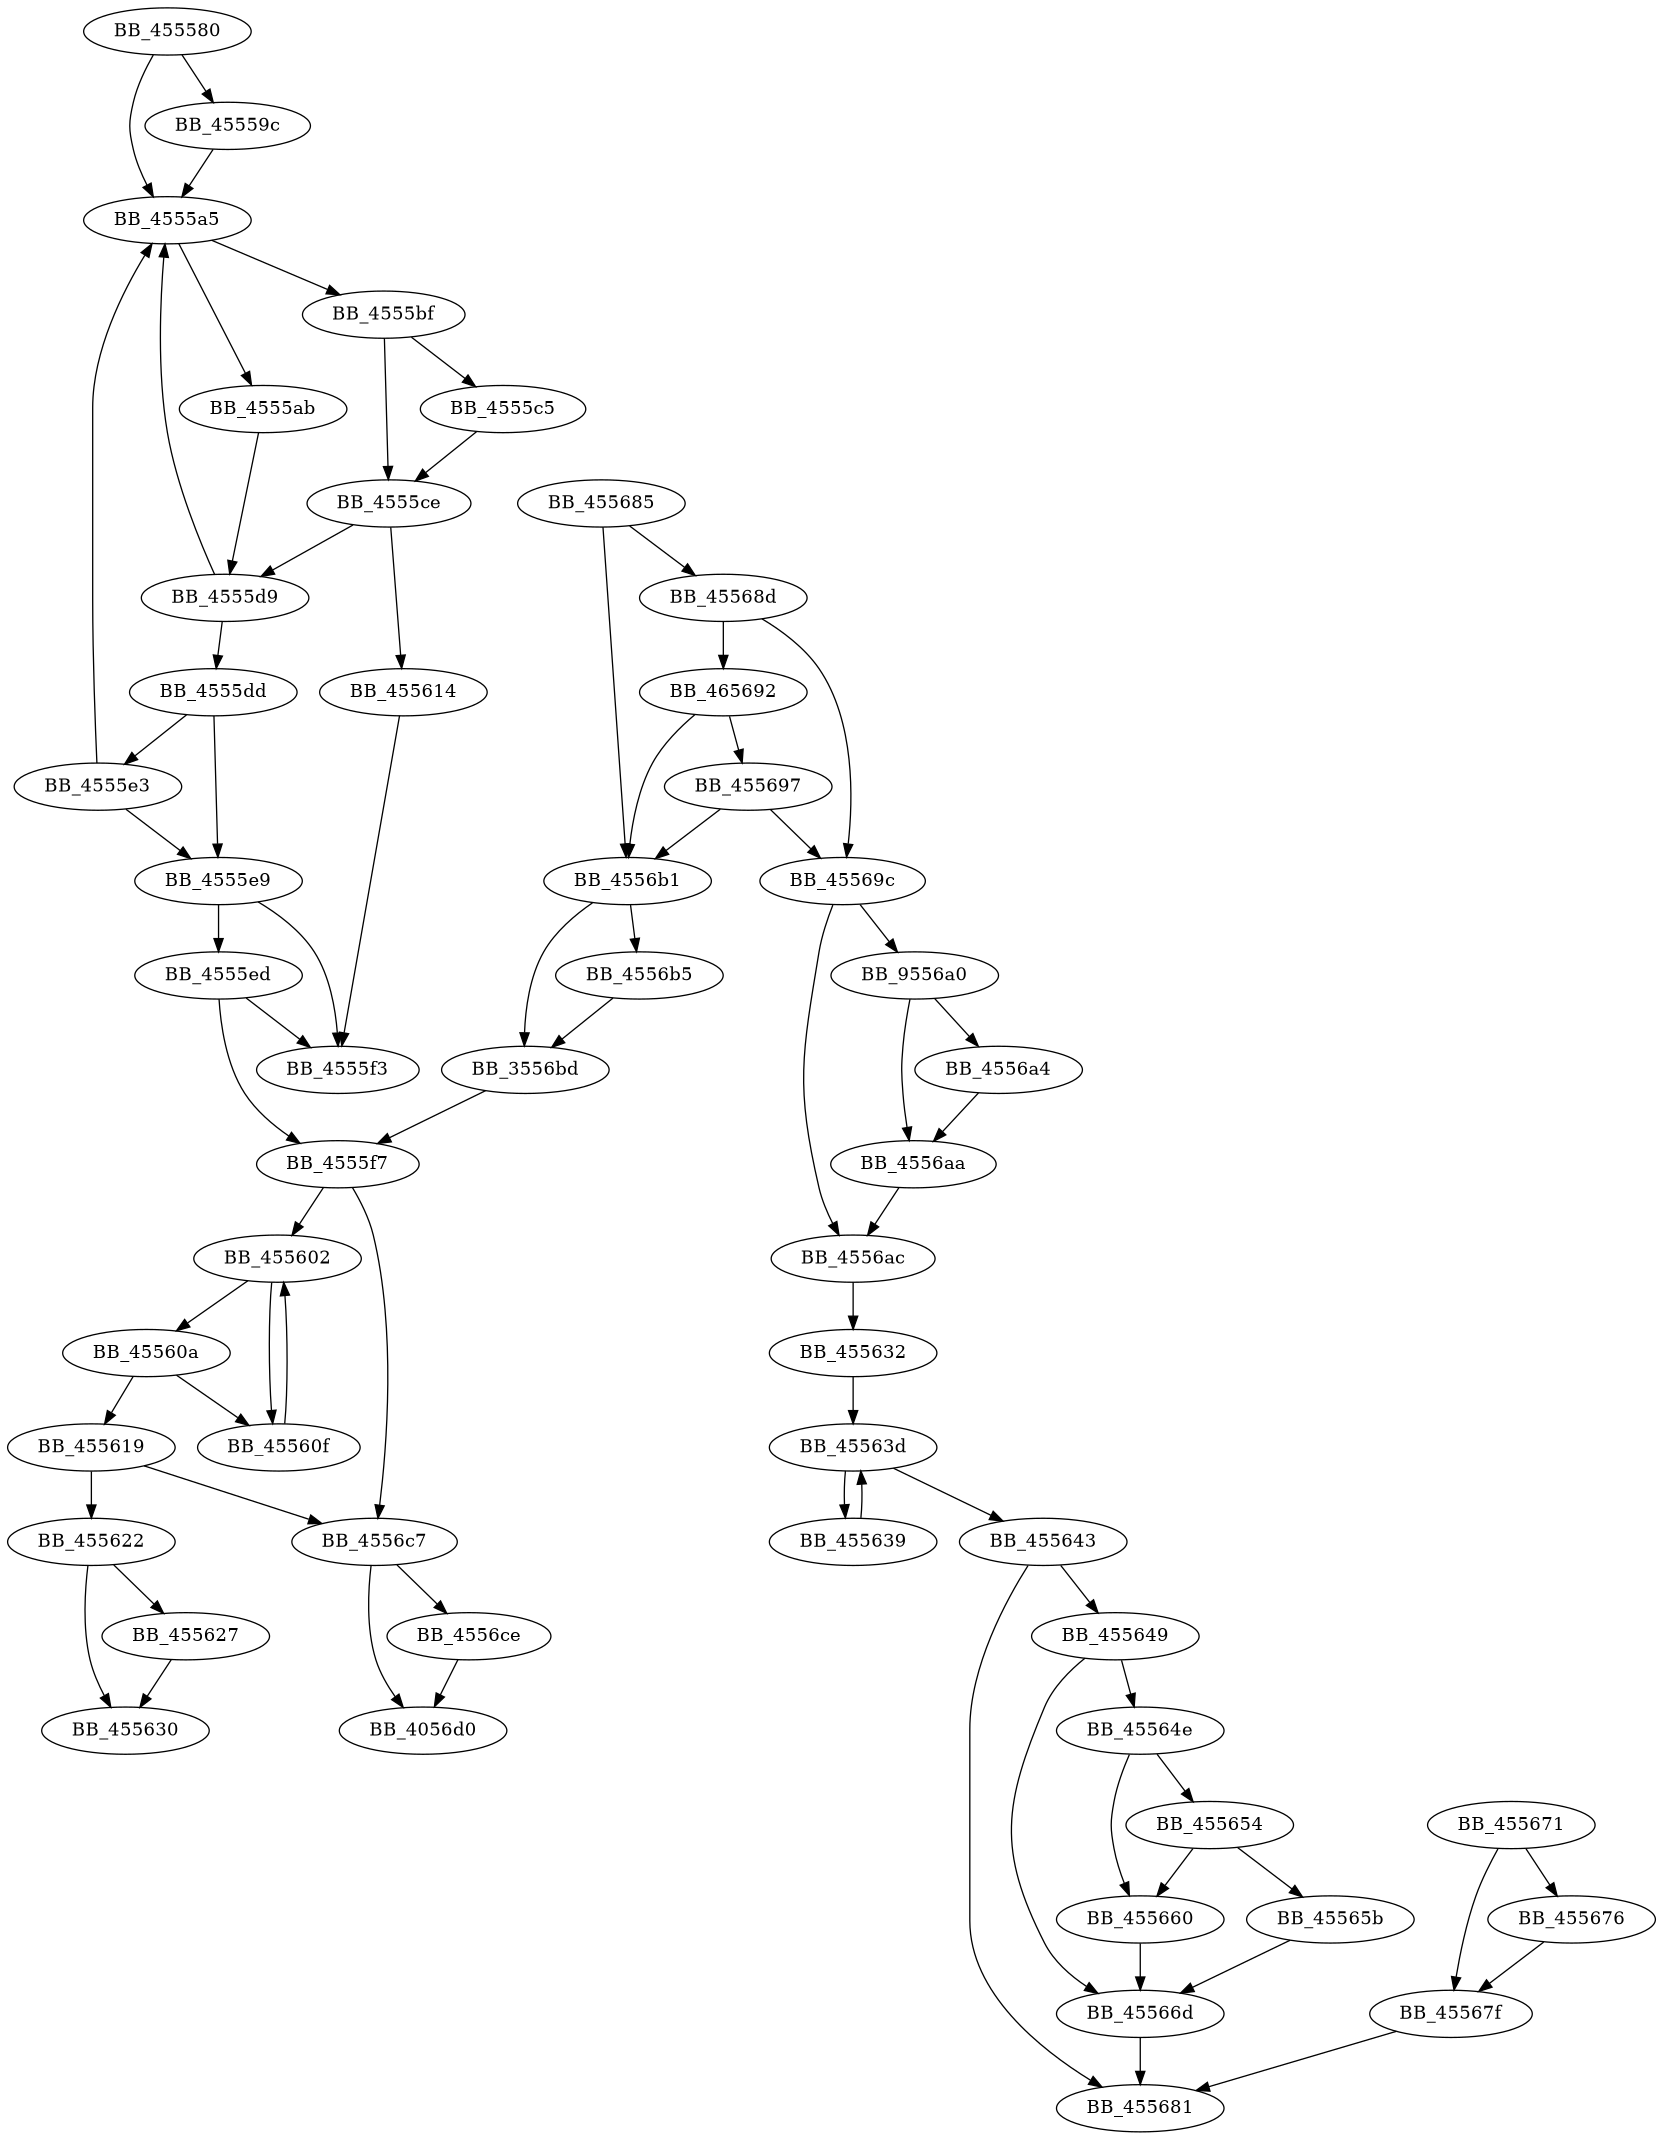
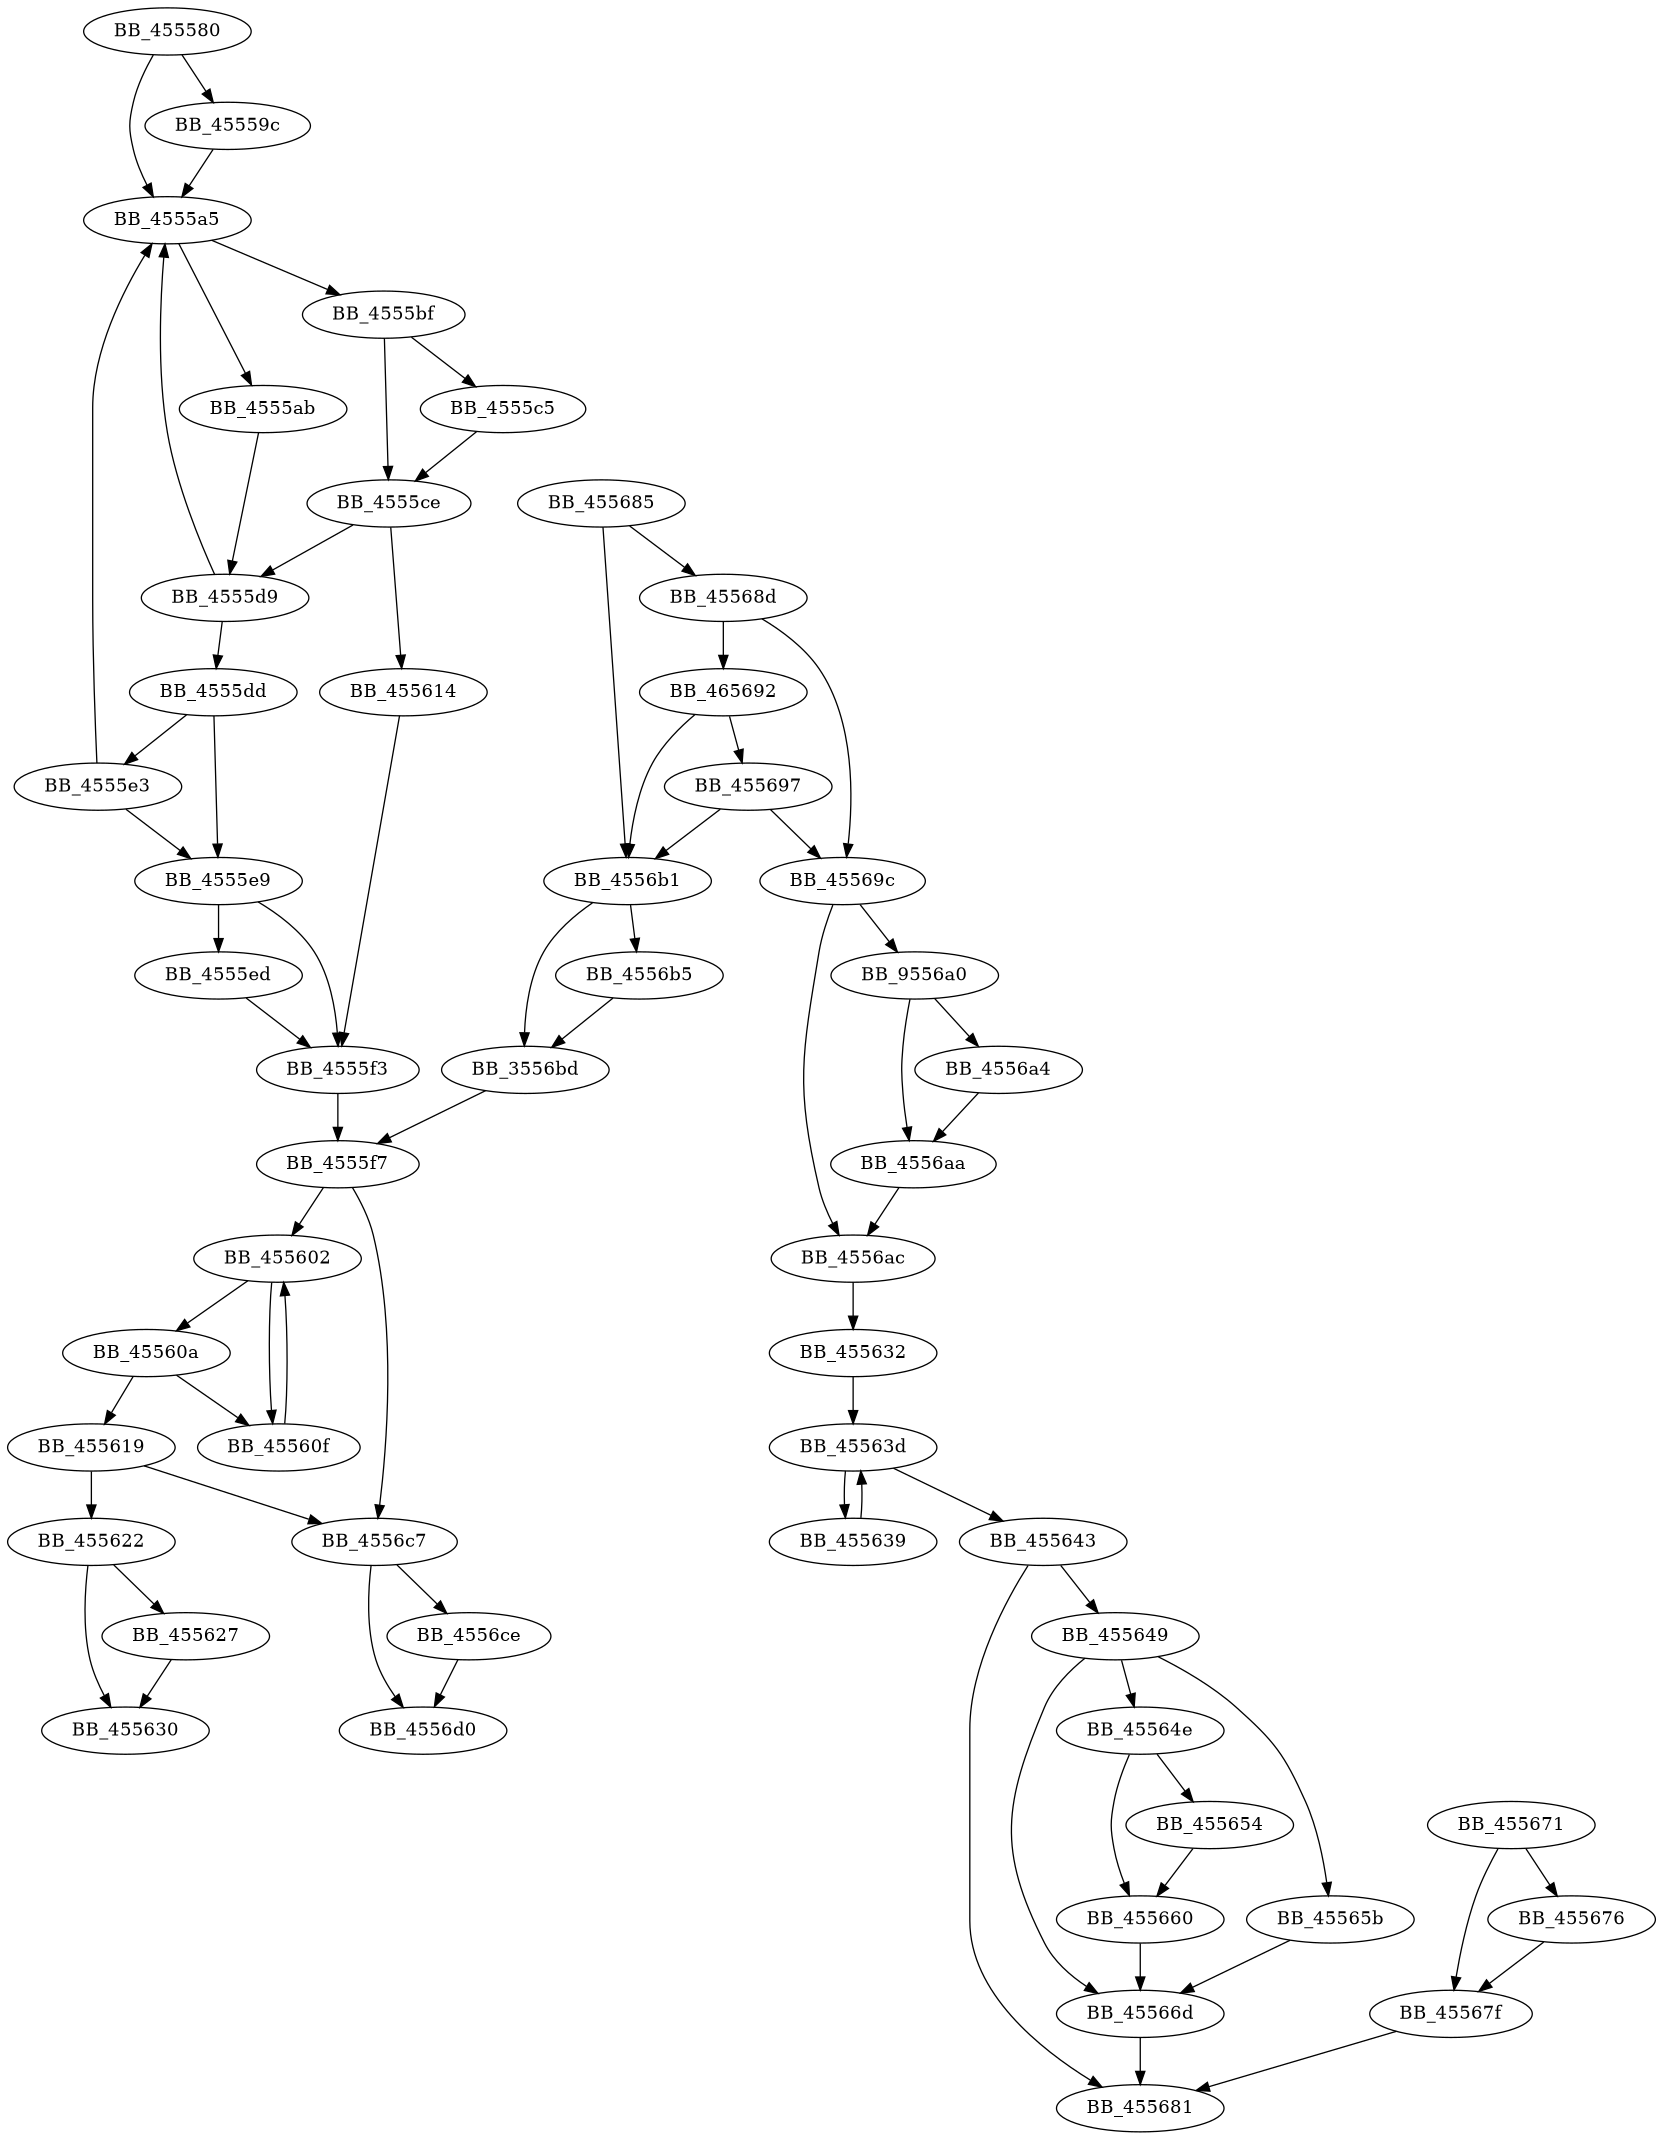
(236, 1077) -> (338, 1111)
(423, 1731) -> (423, 1731)
(1265, 1868) -> (1275, 1746)
